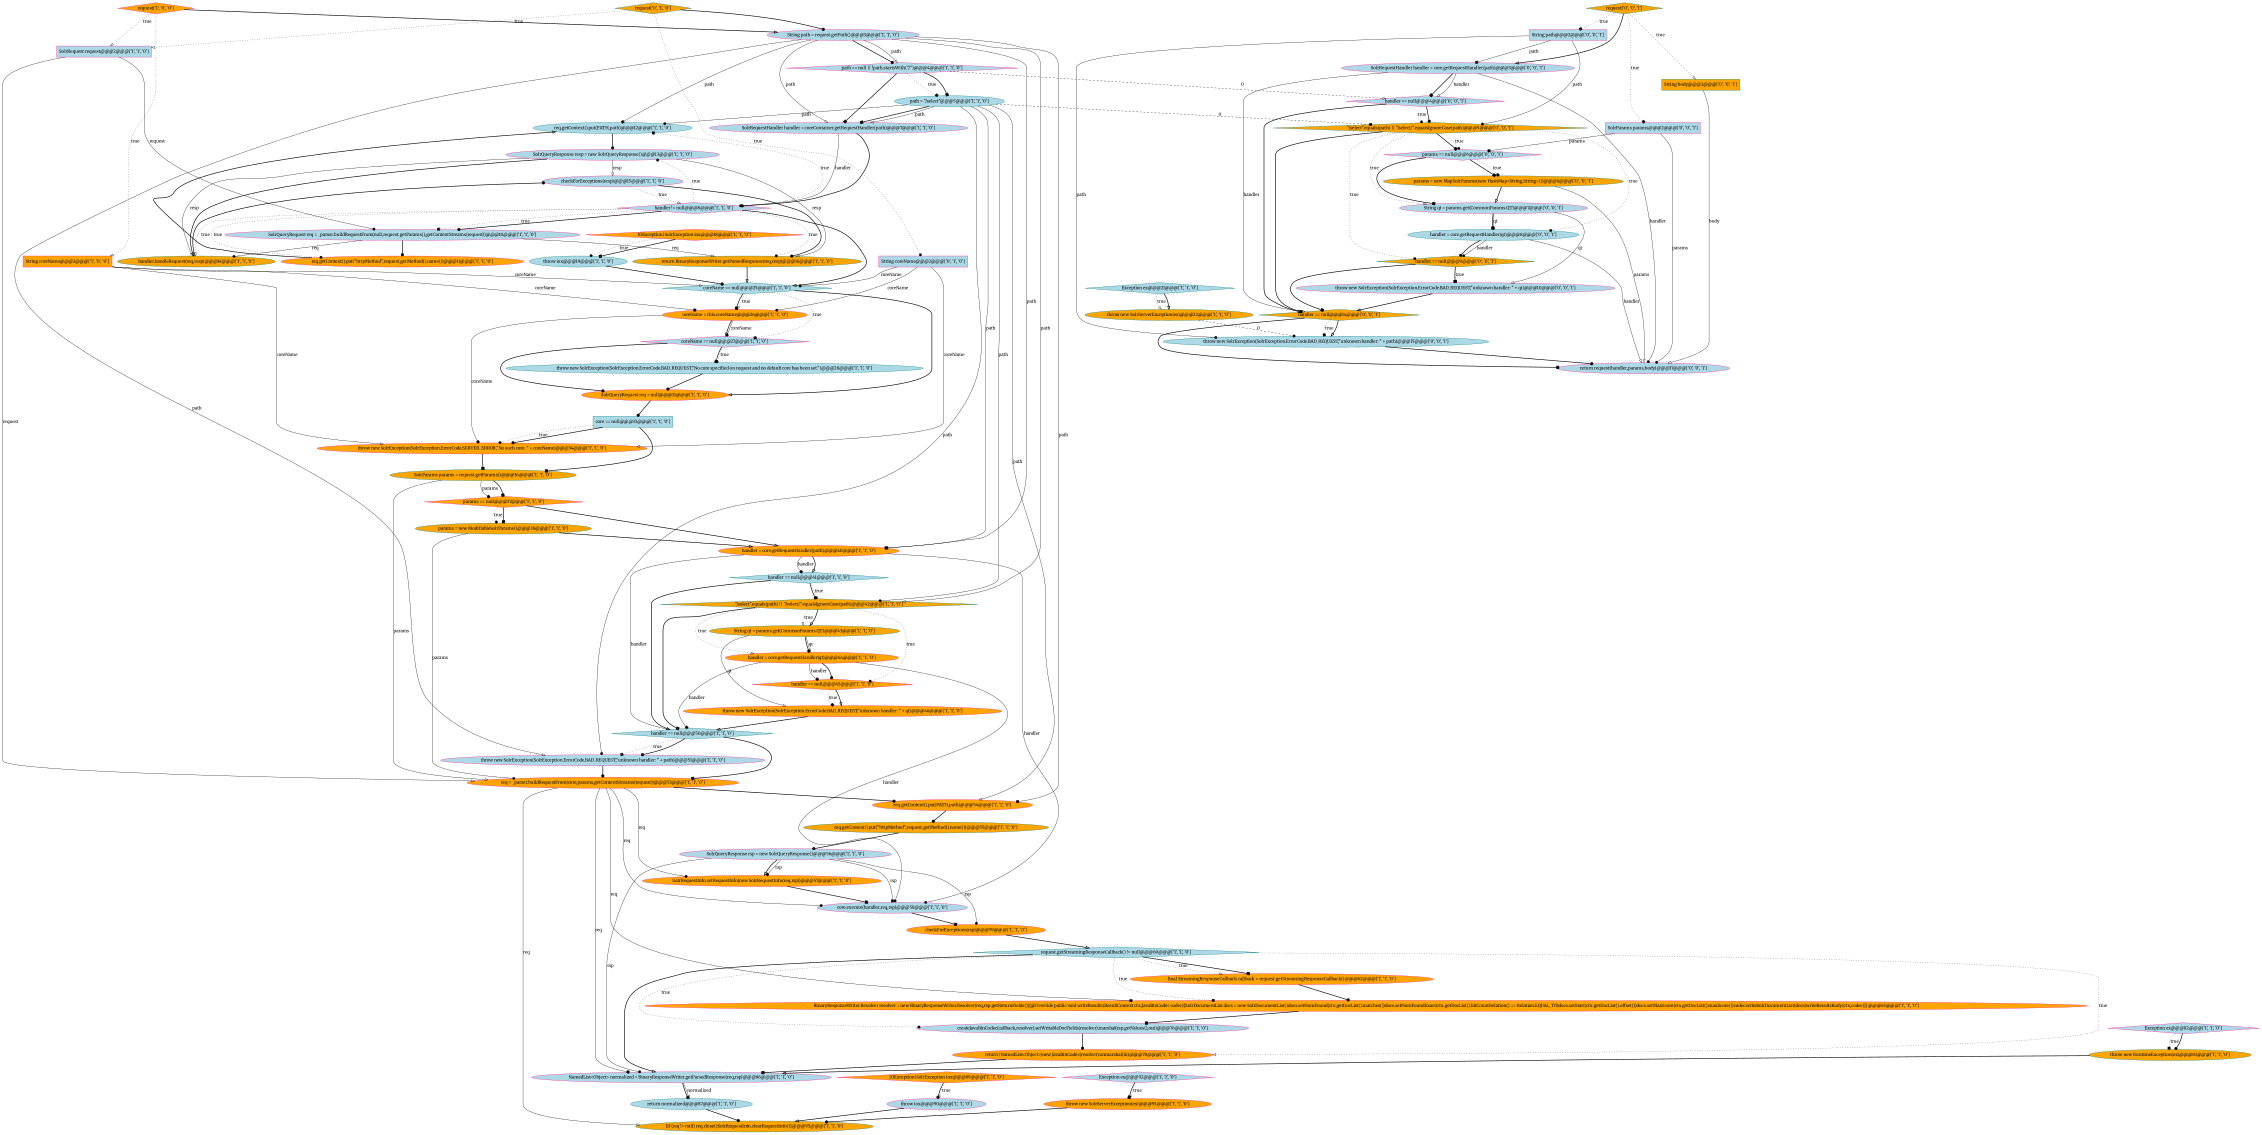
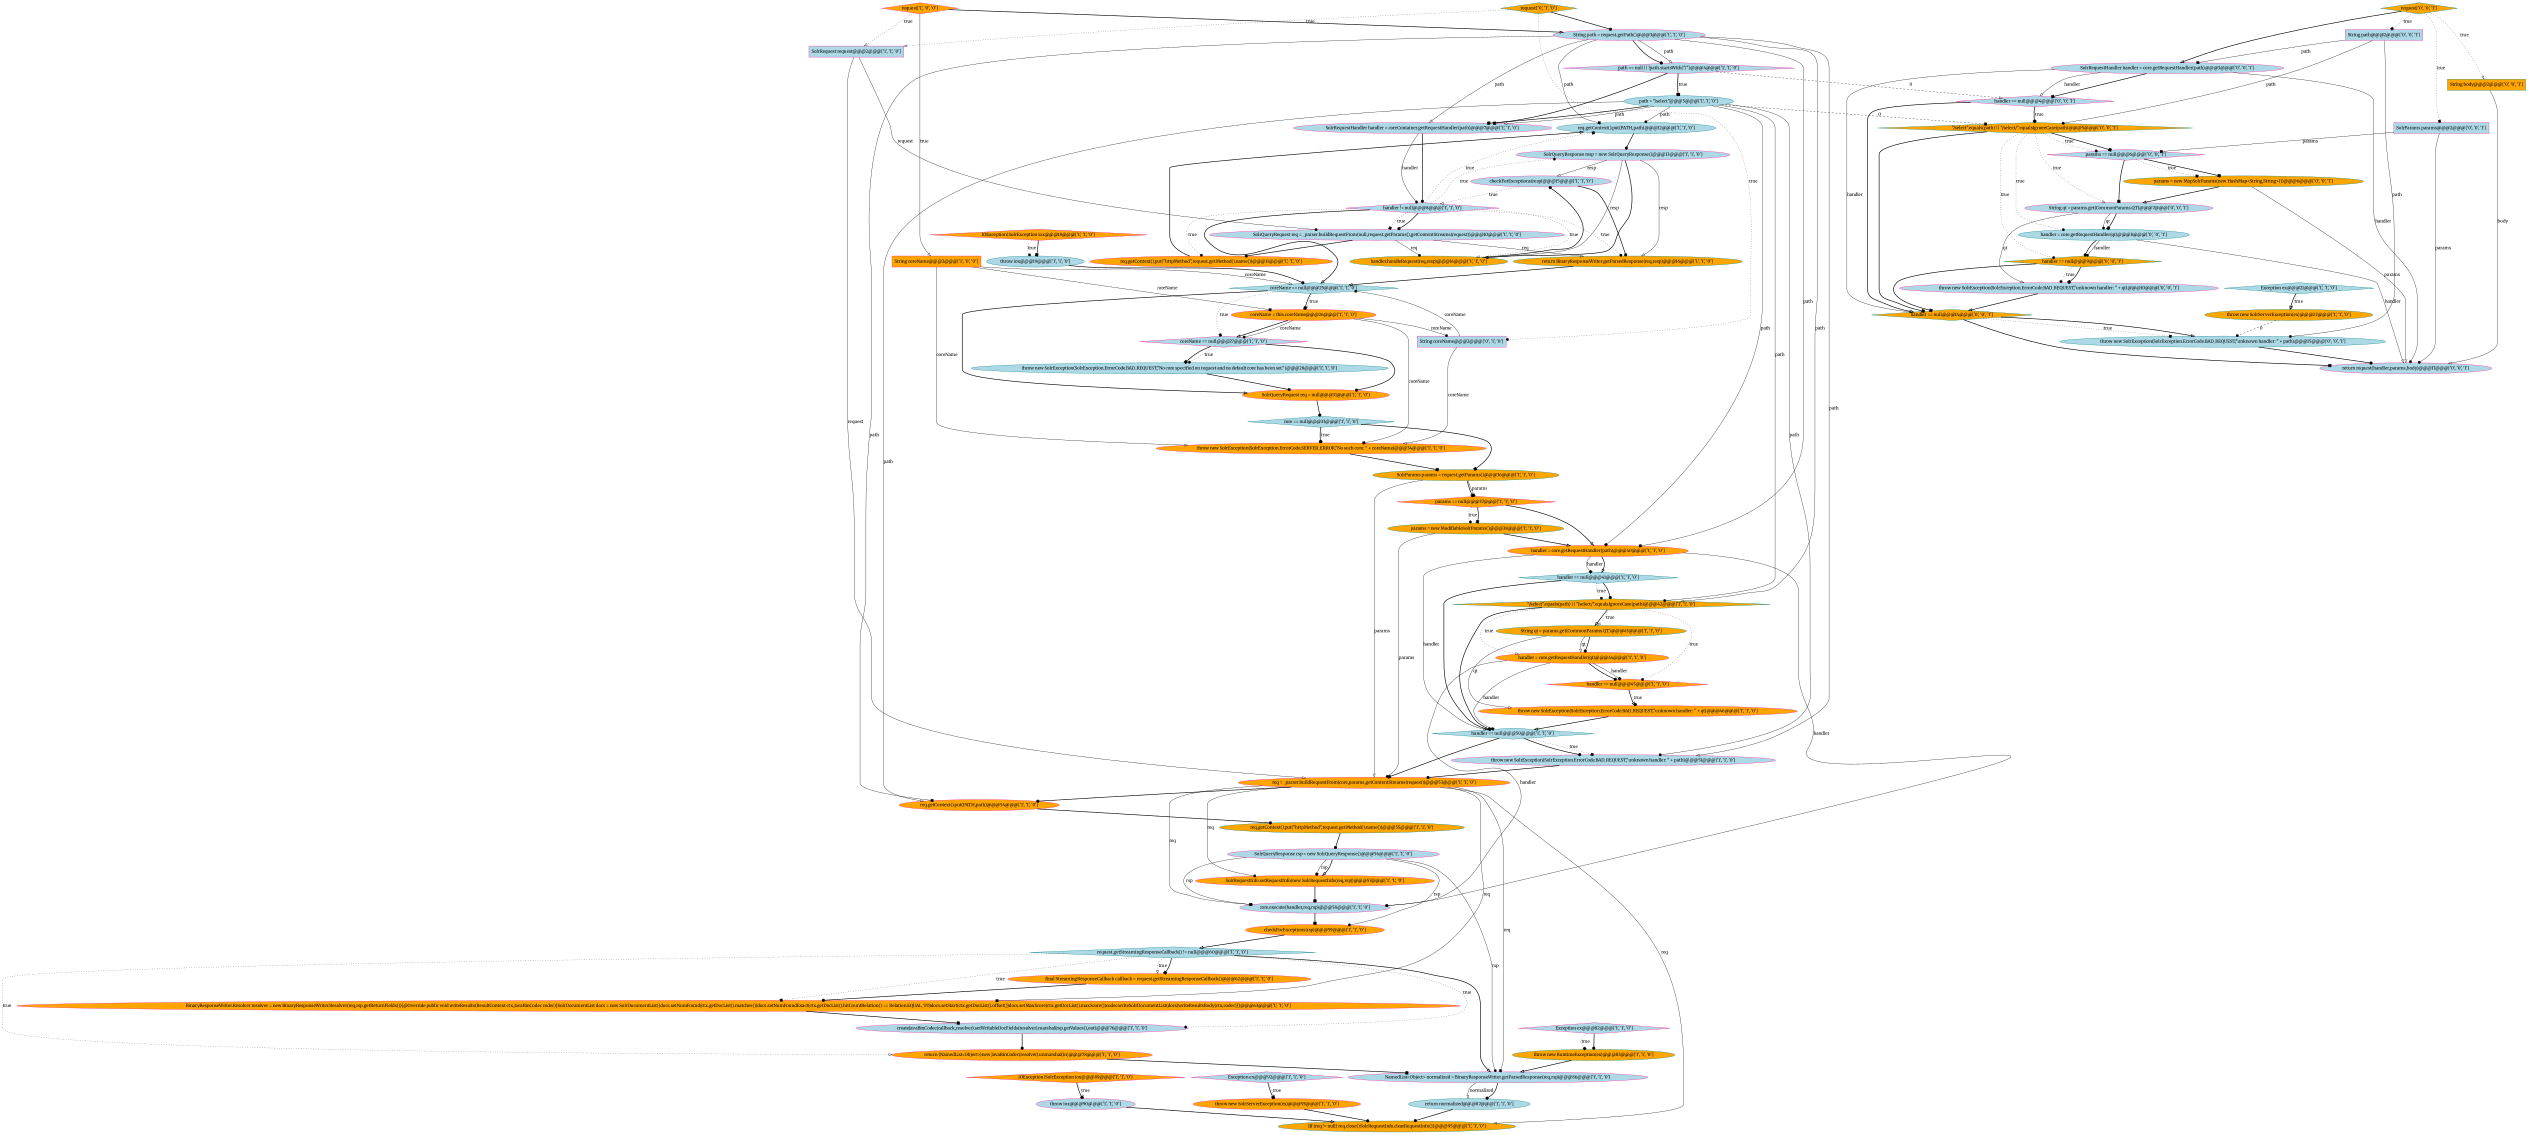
(133, 135) -> (920, 135)
(846, 296) -> (1403, 324)
(633, 422) -> (1321, 422)
